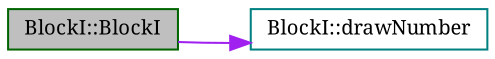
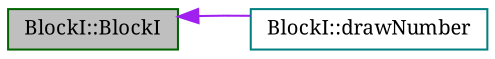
(204, 43) -> (224, 16)
